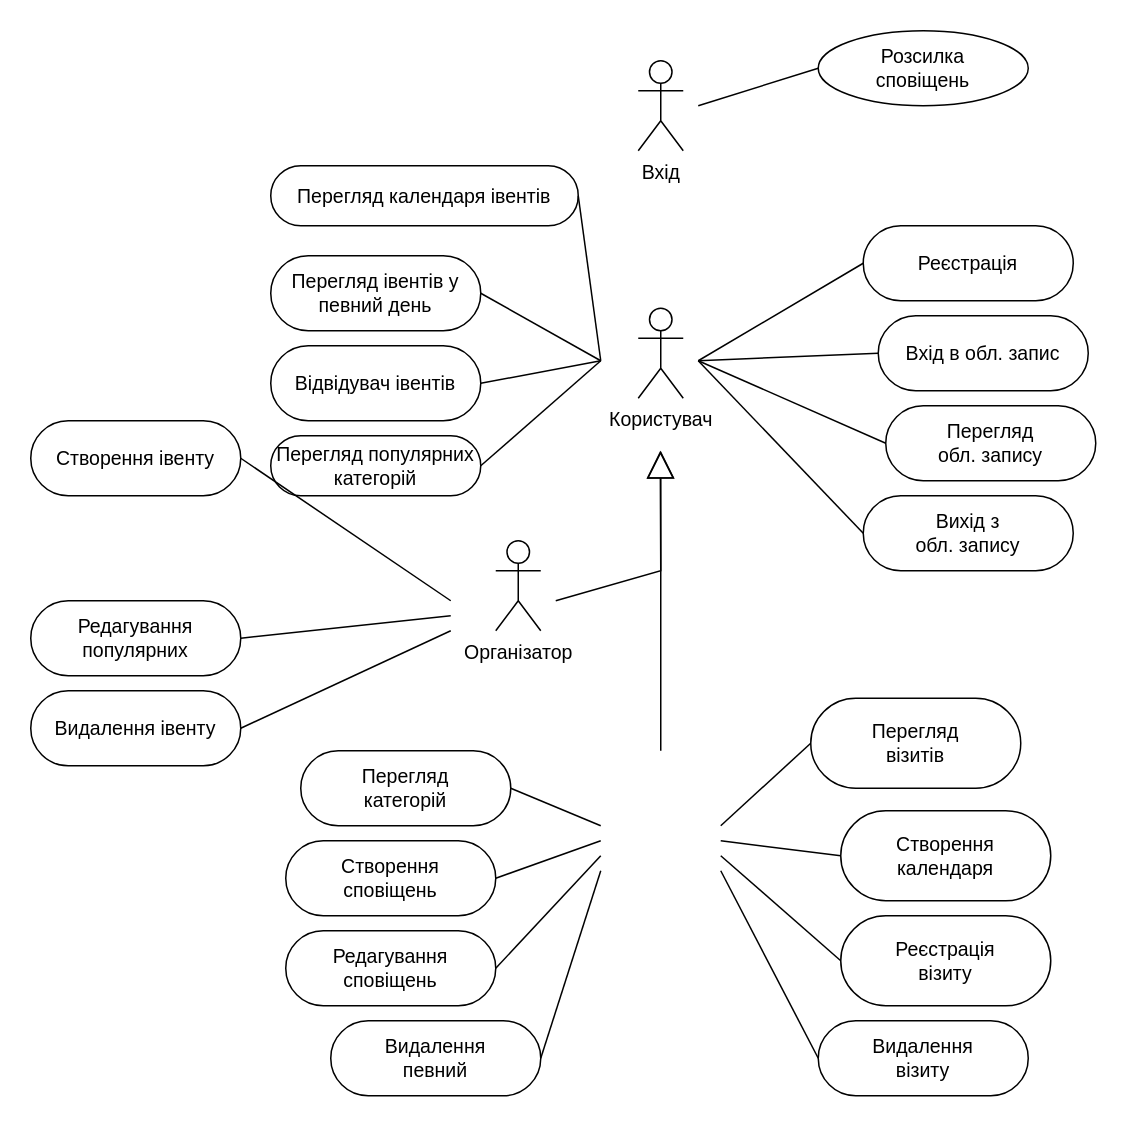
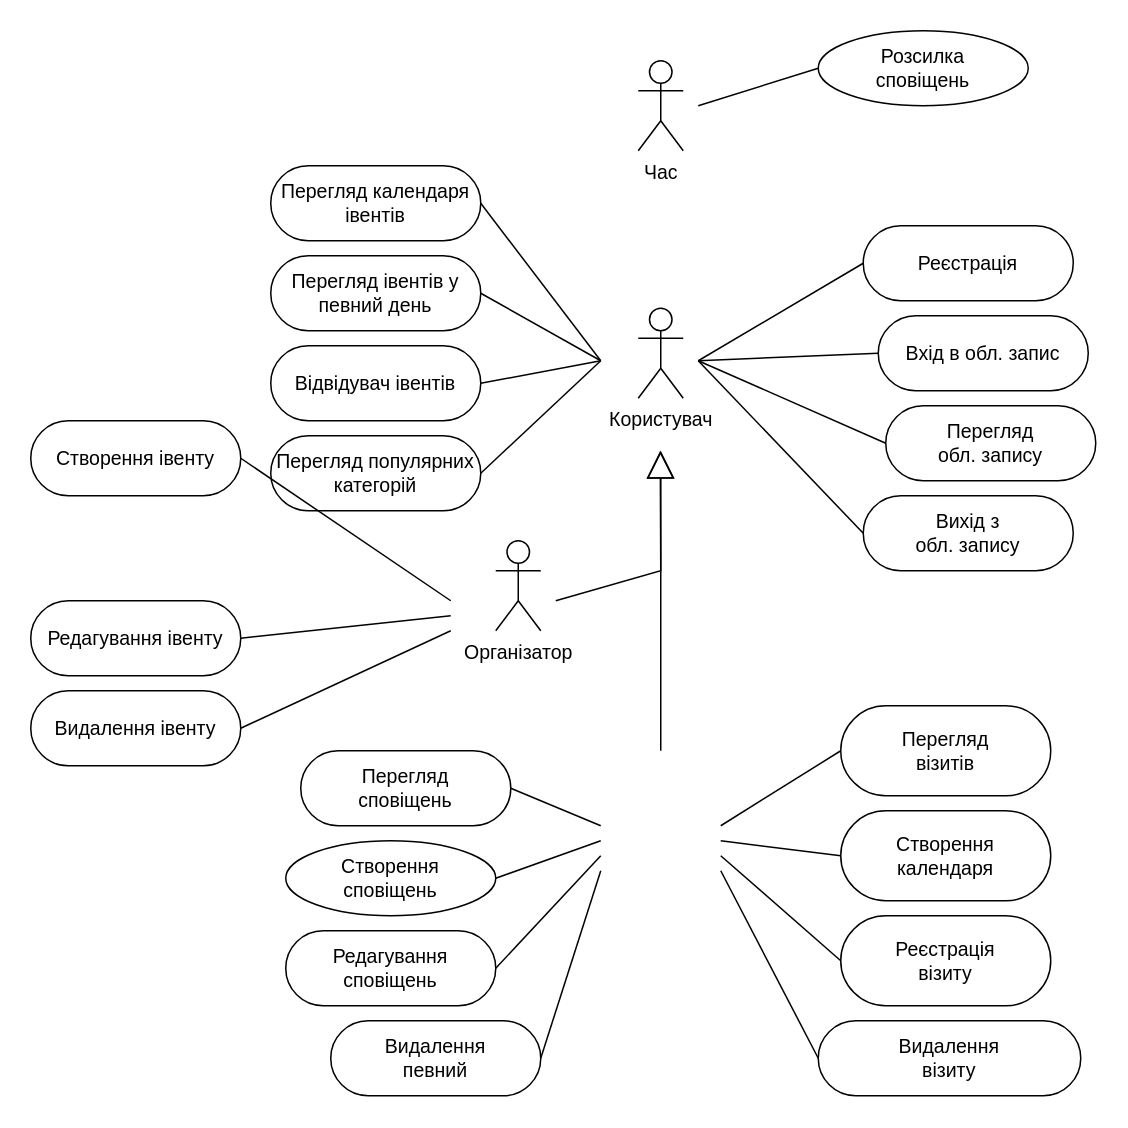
(662, 173) -> (662, 173)
(425, 196) -> (376, 203)
(376, 466) -> (376, 473)
(136, 638) -> (136, 638)
(916, 743) -> (946, 751)
(406, 788) -> (406, 788)
(391, 878) -> (391, 878)
(923, 1058) -> (950, 1058)
